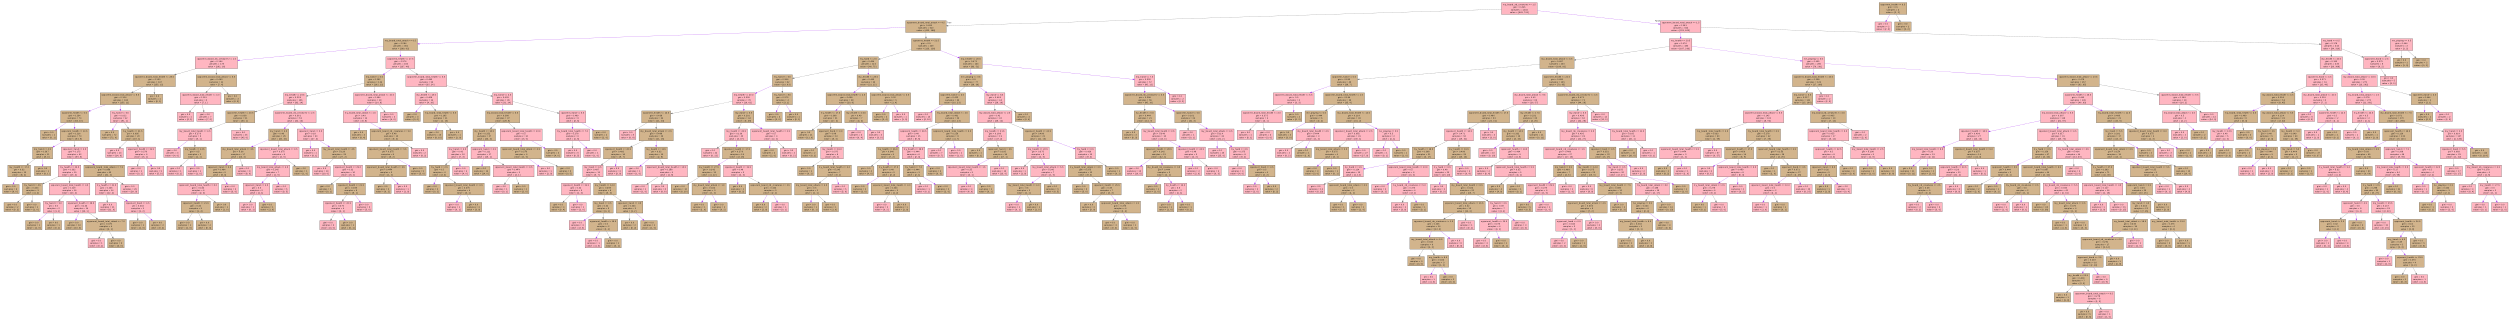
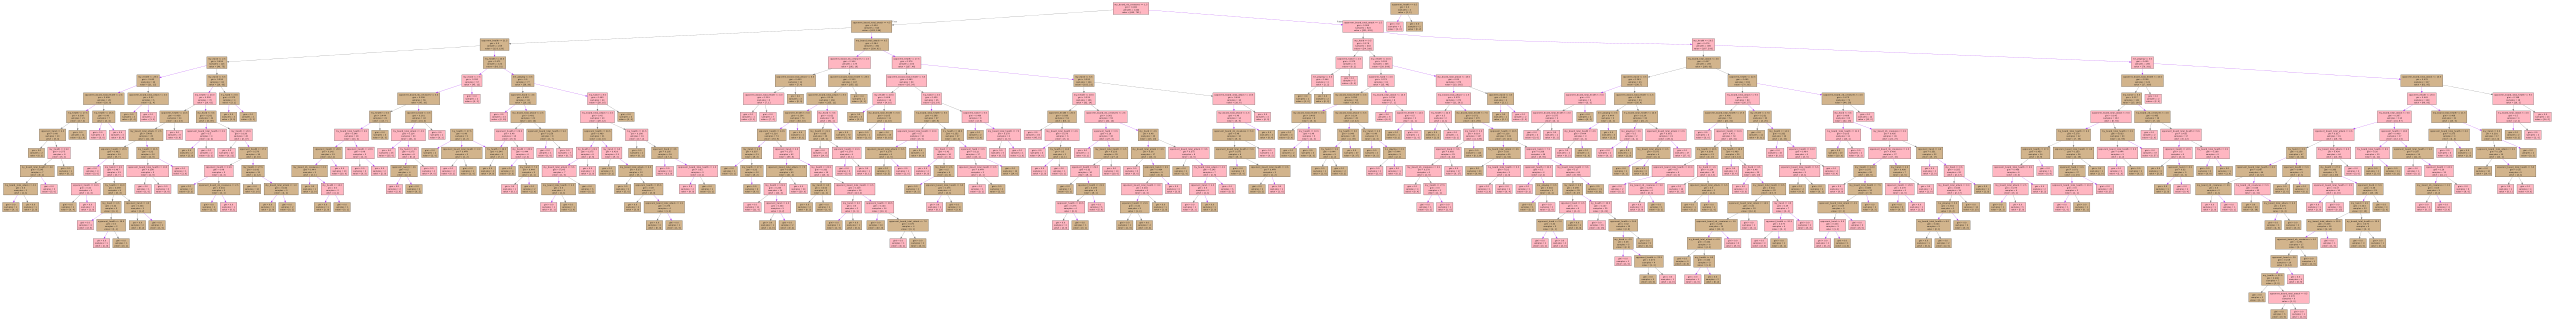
(2390, 53) -> (1337, 71)
(888, 161) -> (478, 144)
